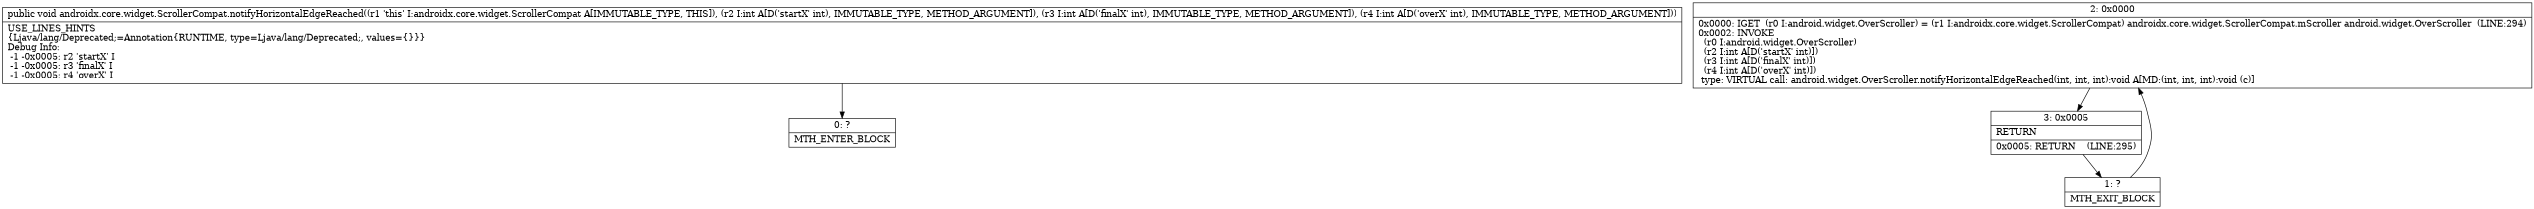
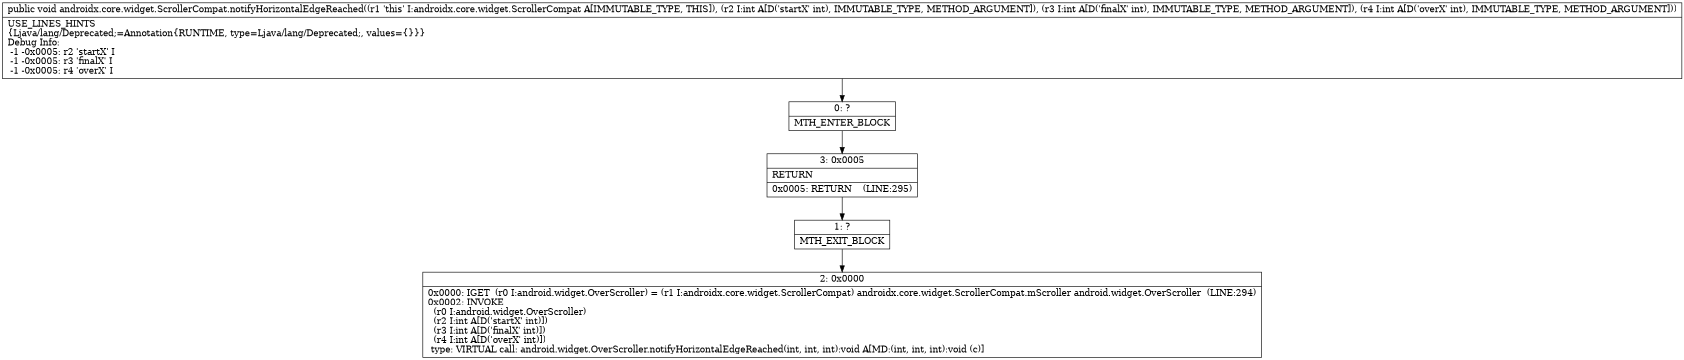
(2085, 97) -> (842, 139)
